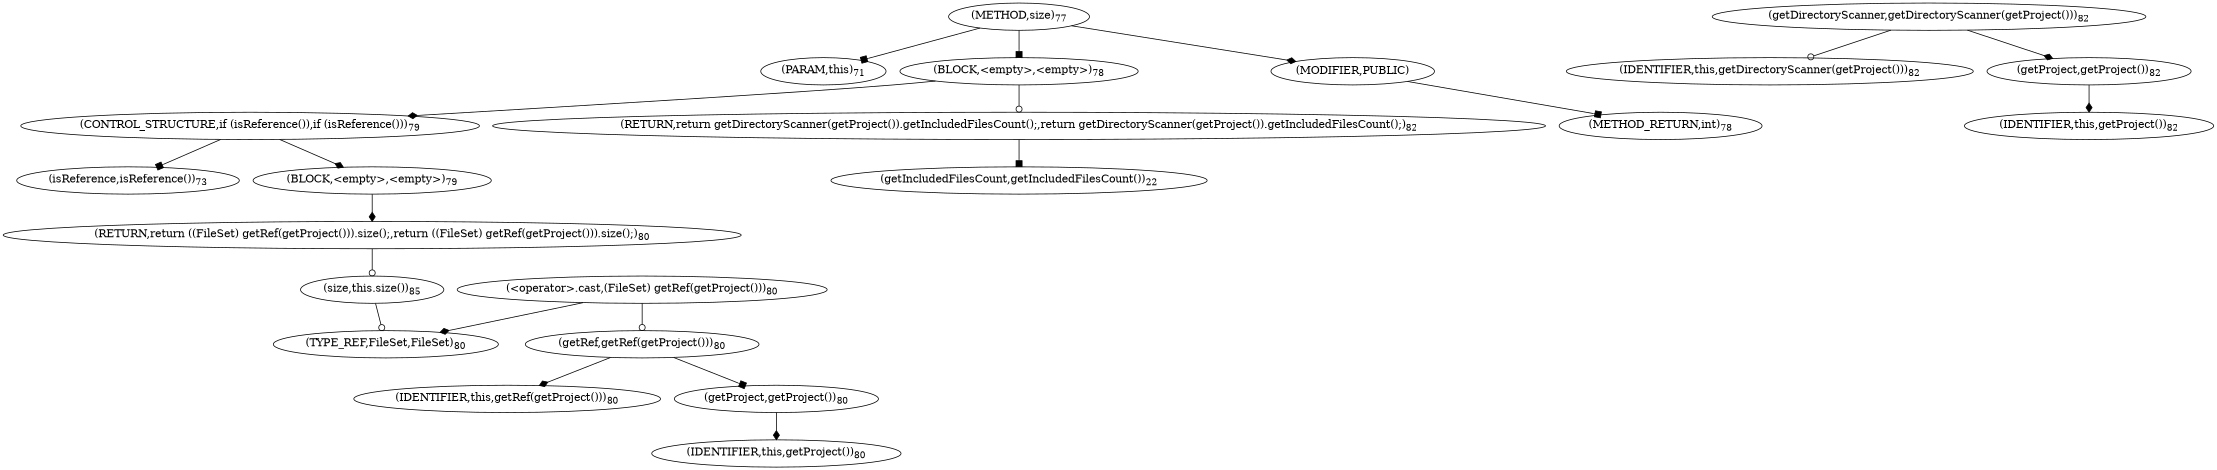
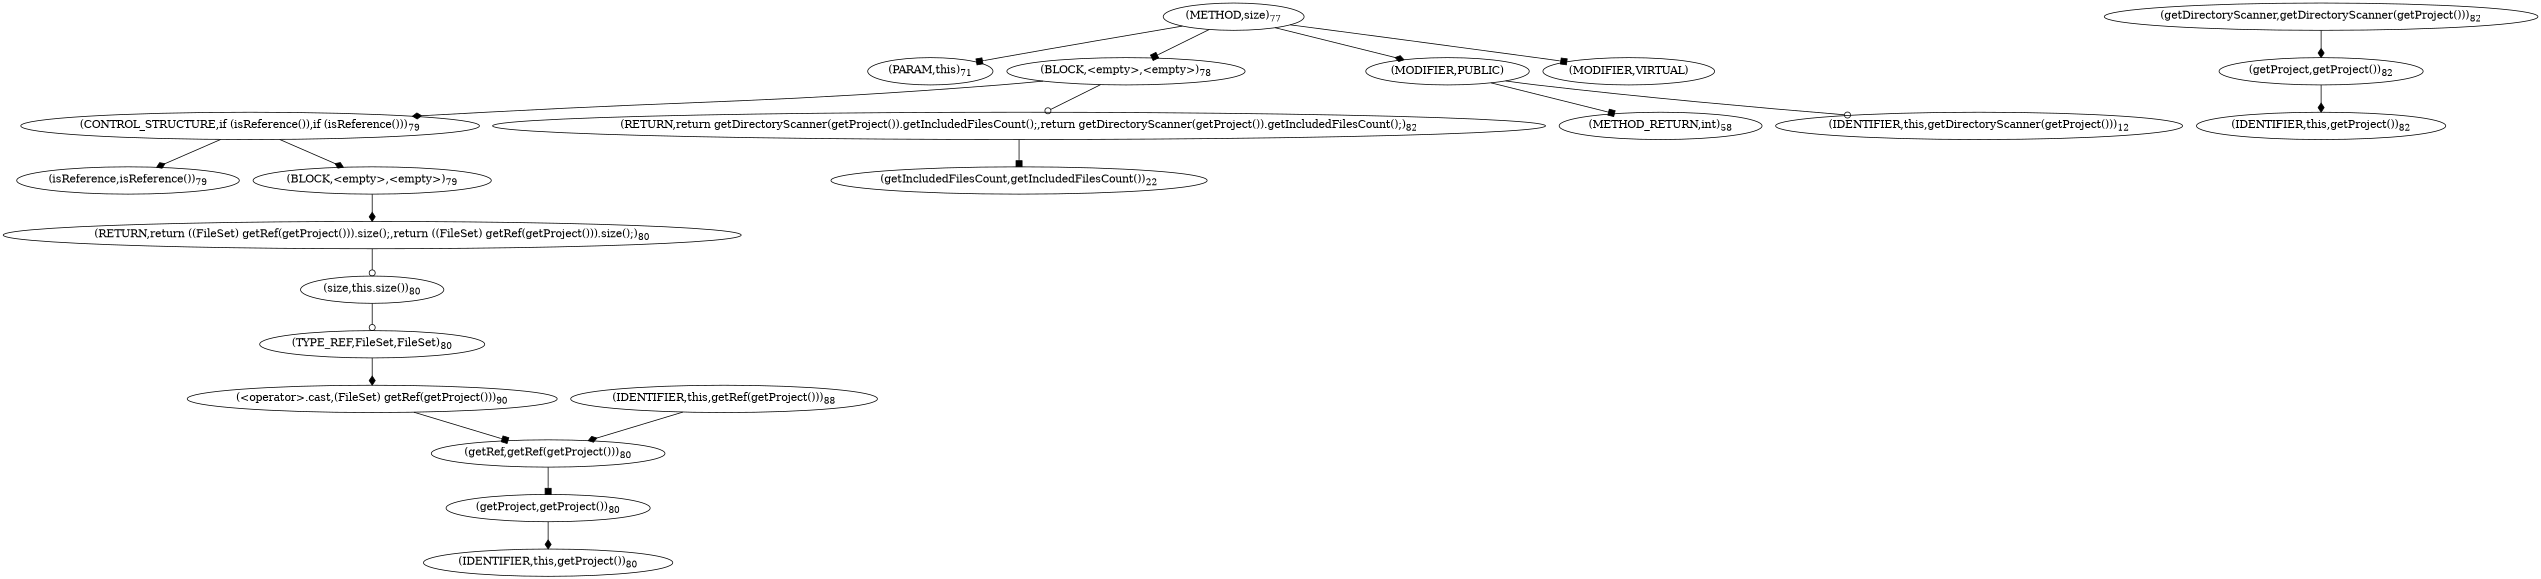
(1852, 43) -> (1675, 100)
(1914, 70) -> (2124, 125)
none -> (1629, 71)
(1727, 125) -> (1727, 125)
(192, 152) -> (193, 152)
(202, 179) -> (202, 179)
(415, 289) -> (415, 289)
(772, 289) -> (502, 398)
(642, 314) -> (457, 425)
(516, 317) -> (372, 367)
(579, 370) -> (640, 425)
(613, 398) -> (830, 398)
